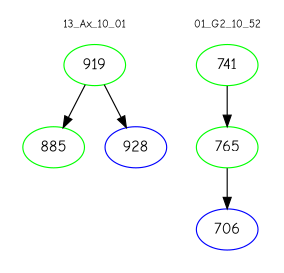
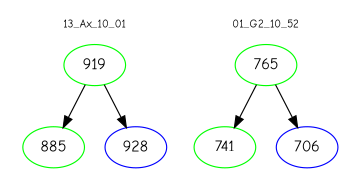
(227, 101) -> (248, 101)
